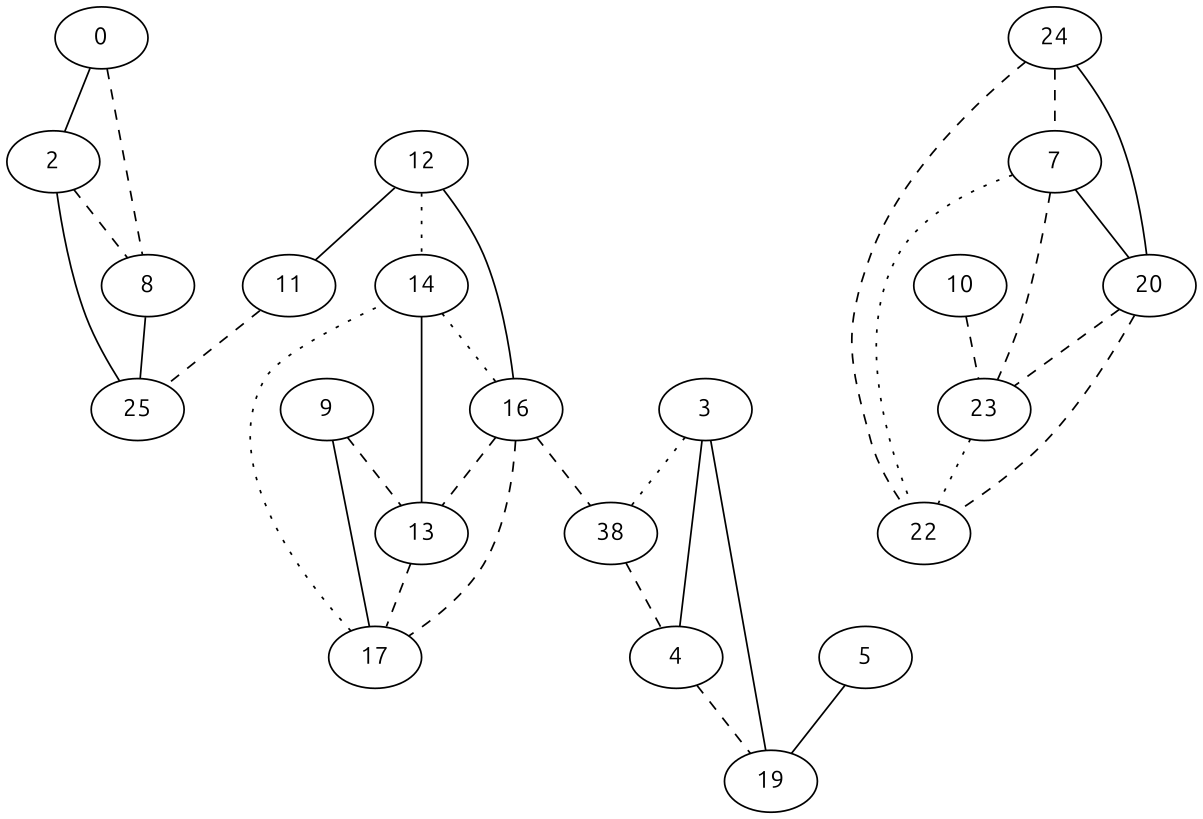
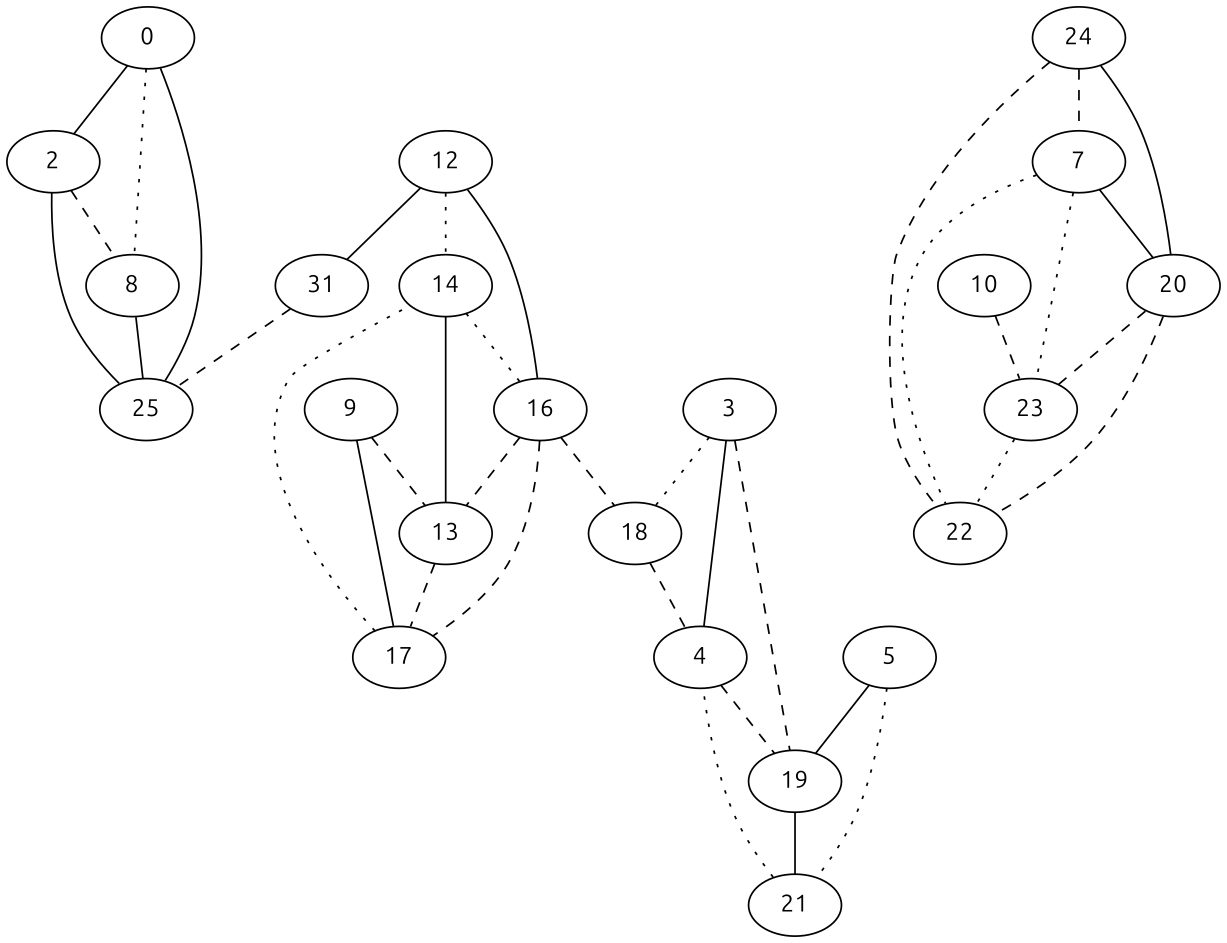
(125, 162) -> (140, 162)
none -> (200, 225)
(289, 286) -> (322, 286)
(1030, 288) -> (1055, 286)
(611, 533) -> (635, 533)
(738, 596) -> (762, 596)
none -> (795, 905)
